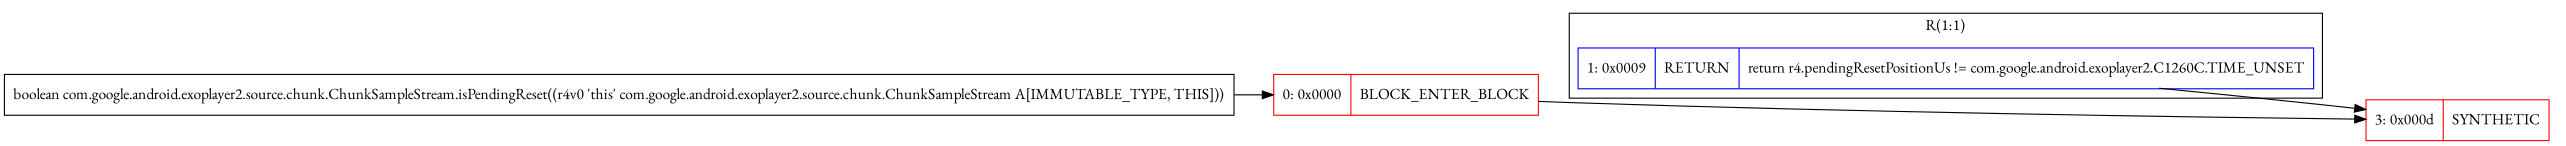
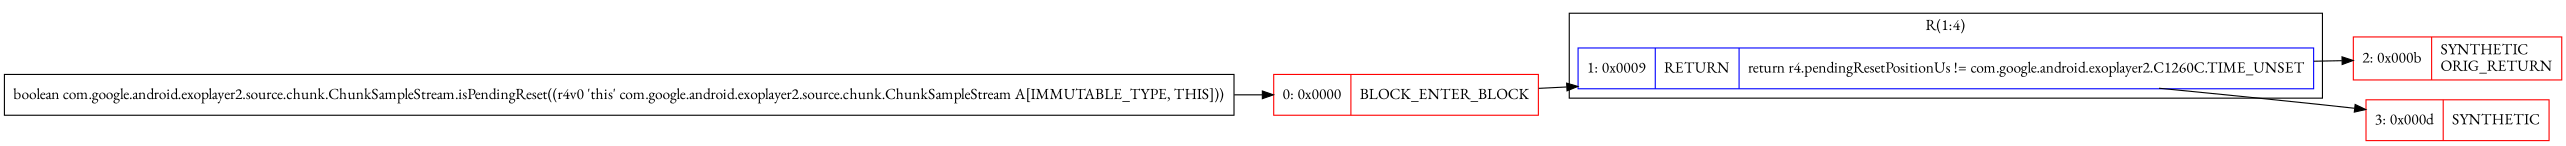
(1946, 26) -> (1946, 26)
none -> (2458, 58)
(1947, 112) -> (1553, 88)
